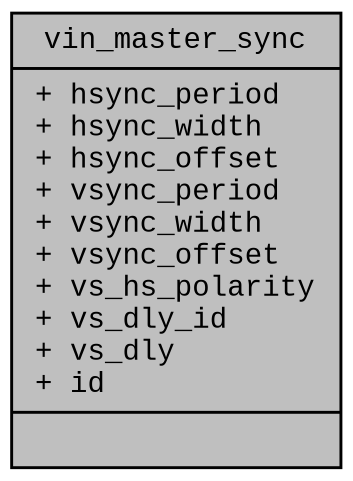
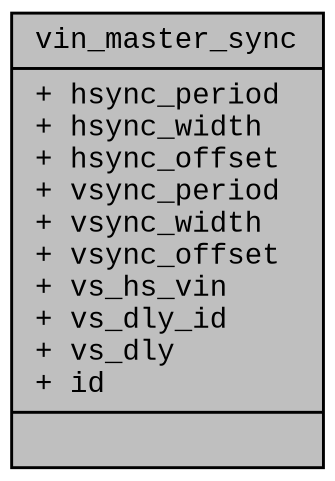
(176, 287) -> (133, 287)
